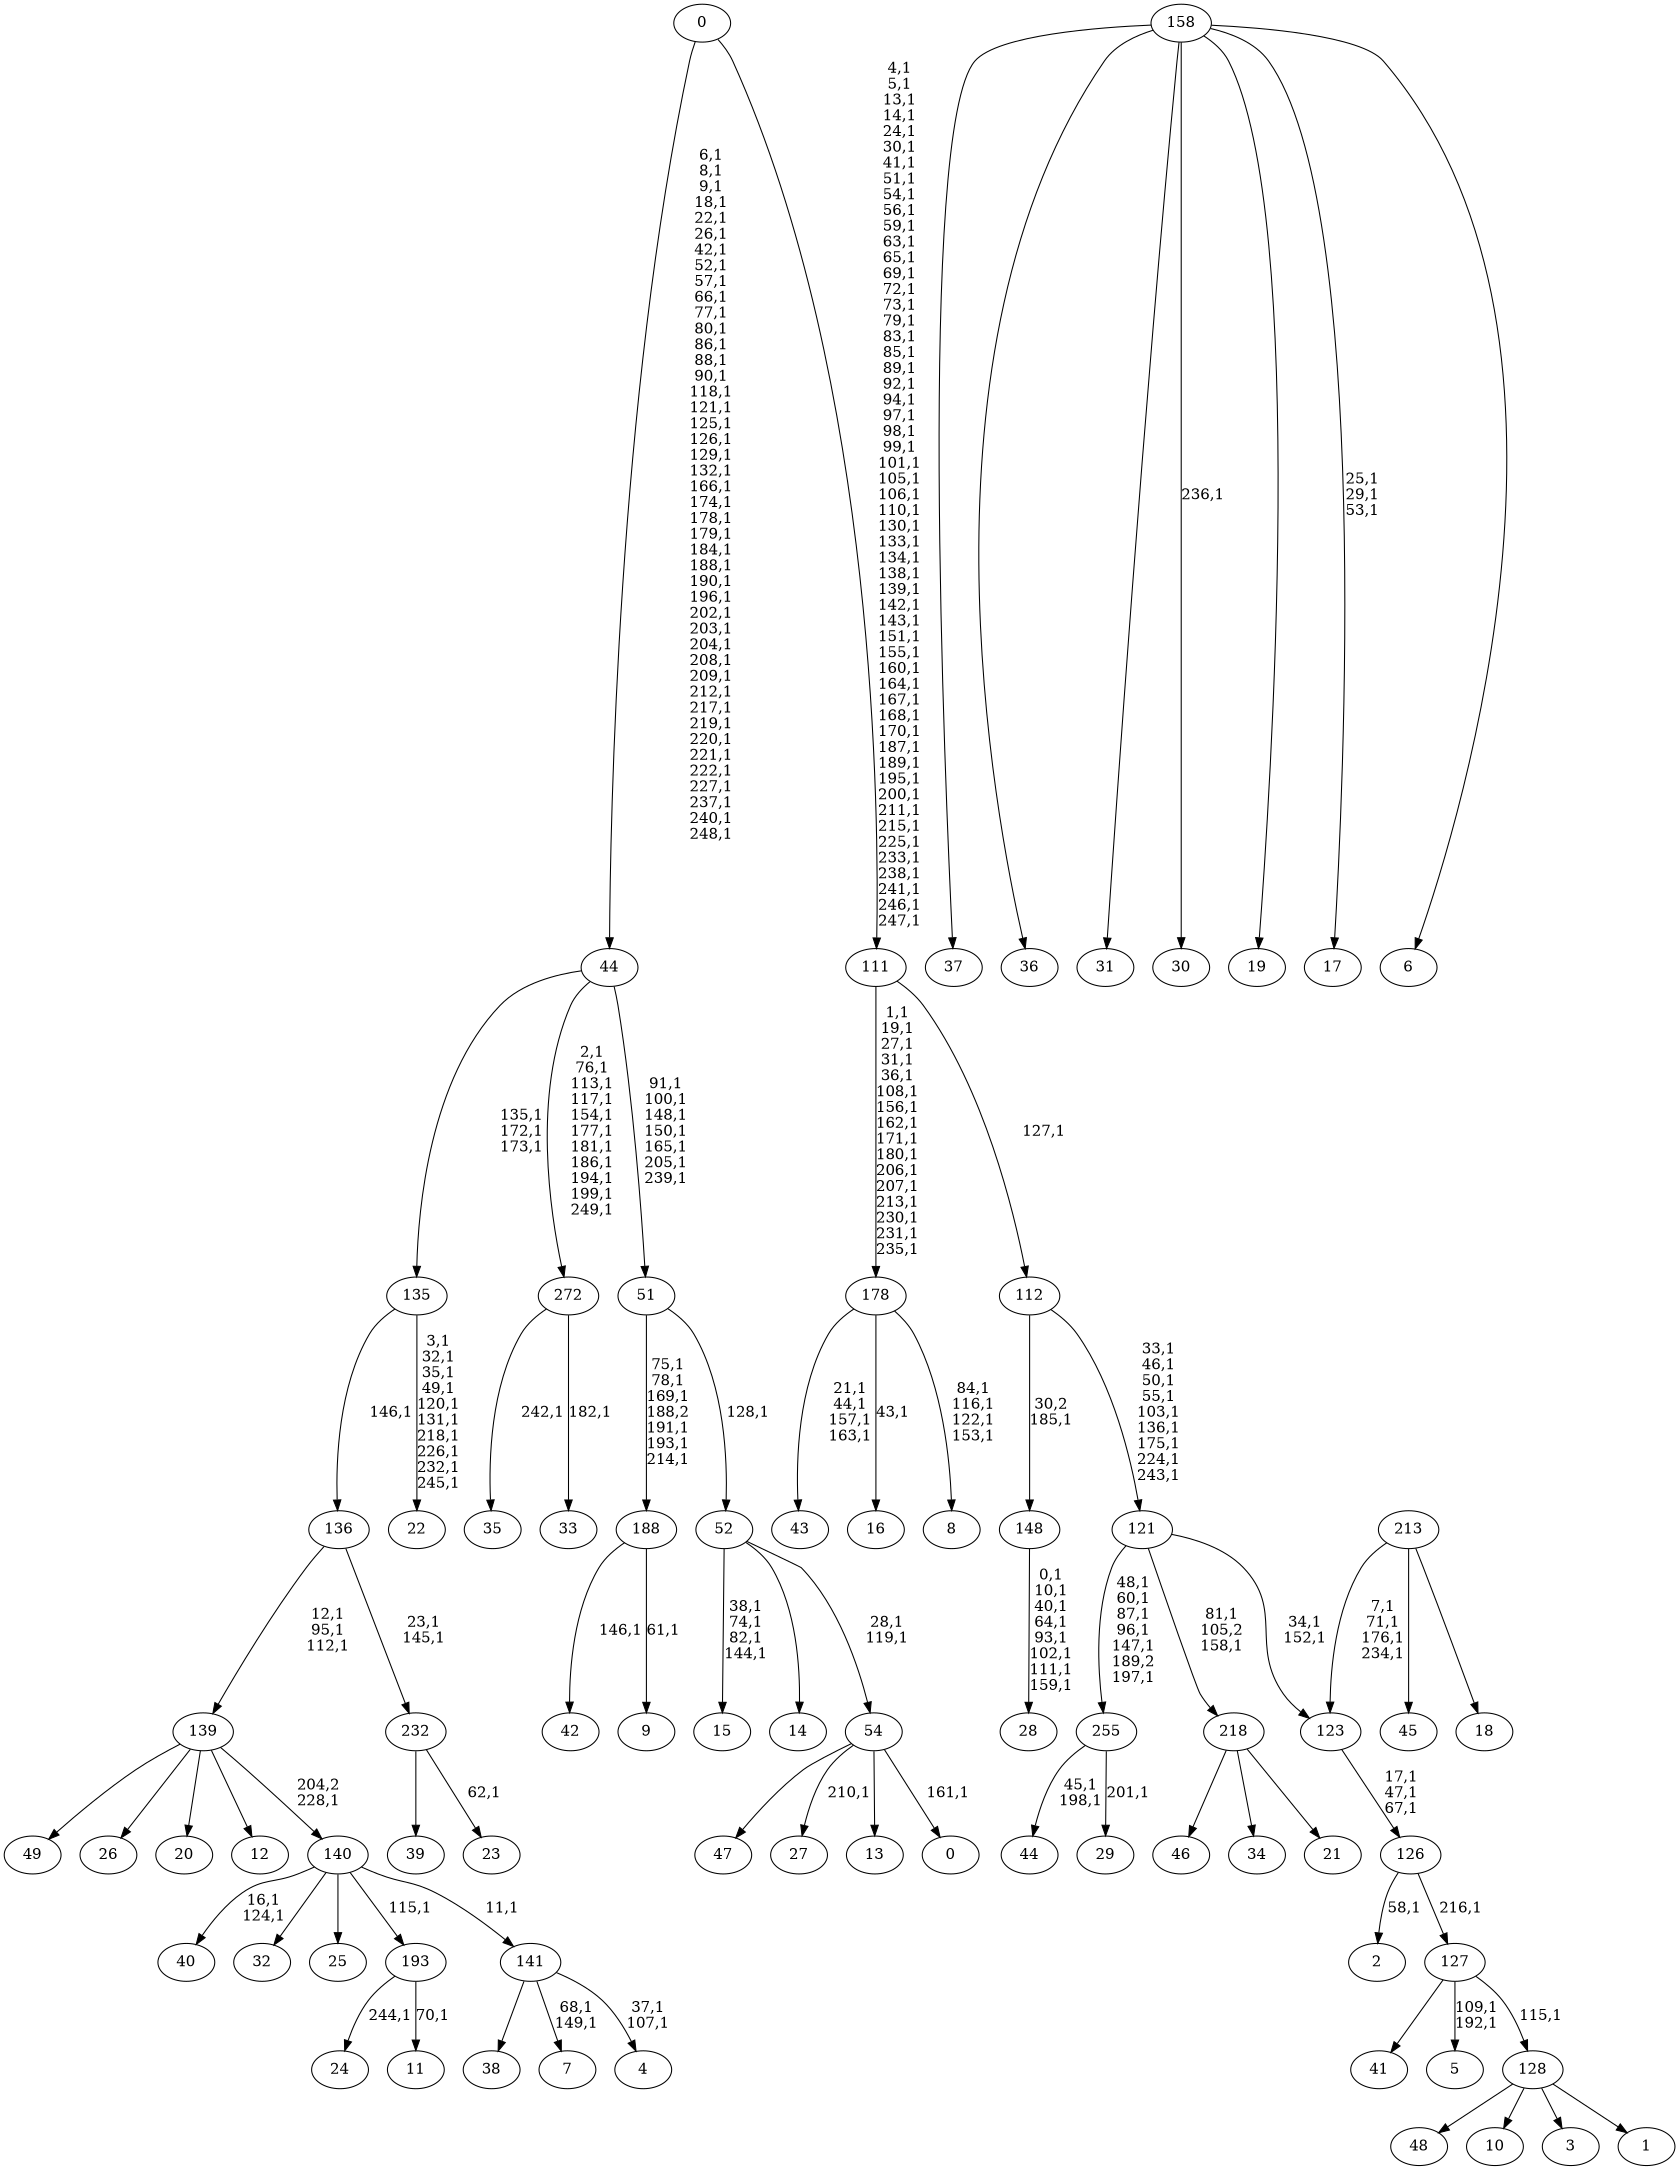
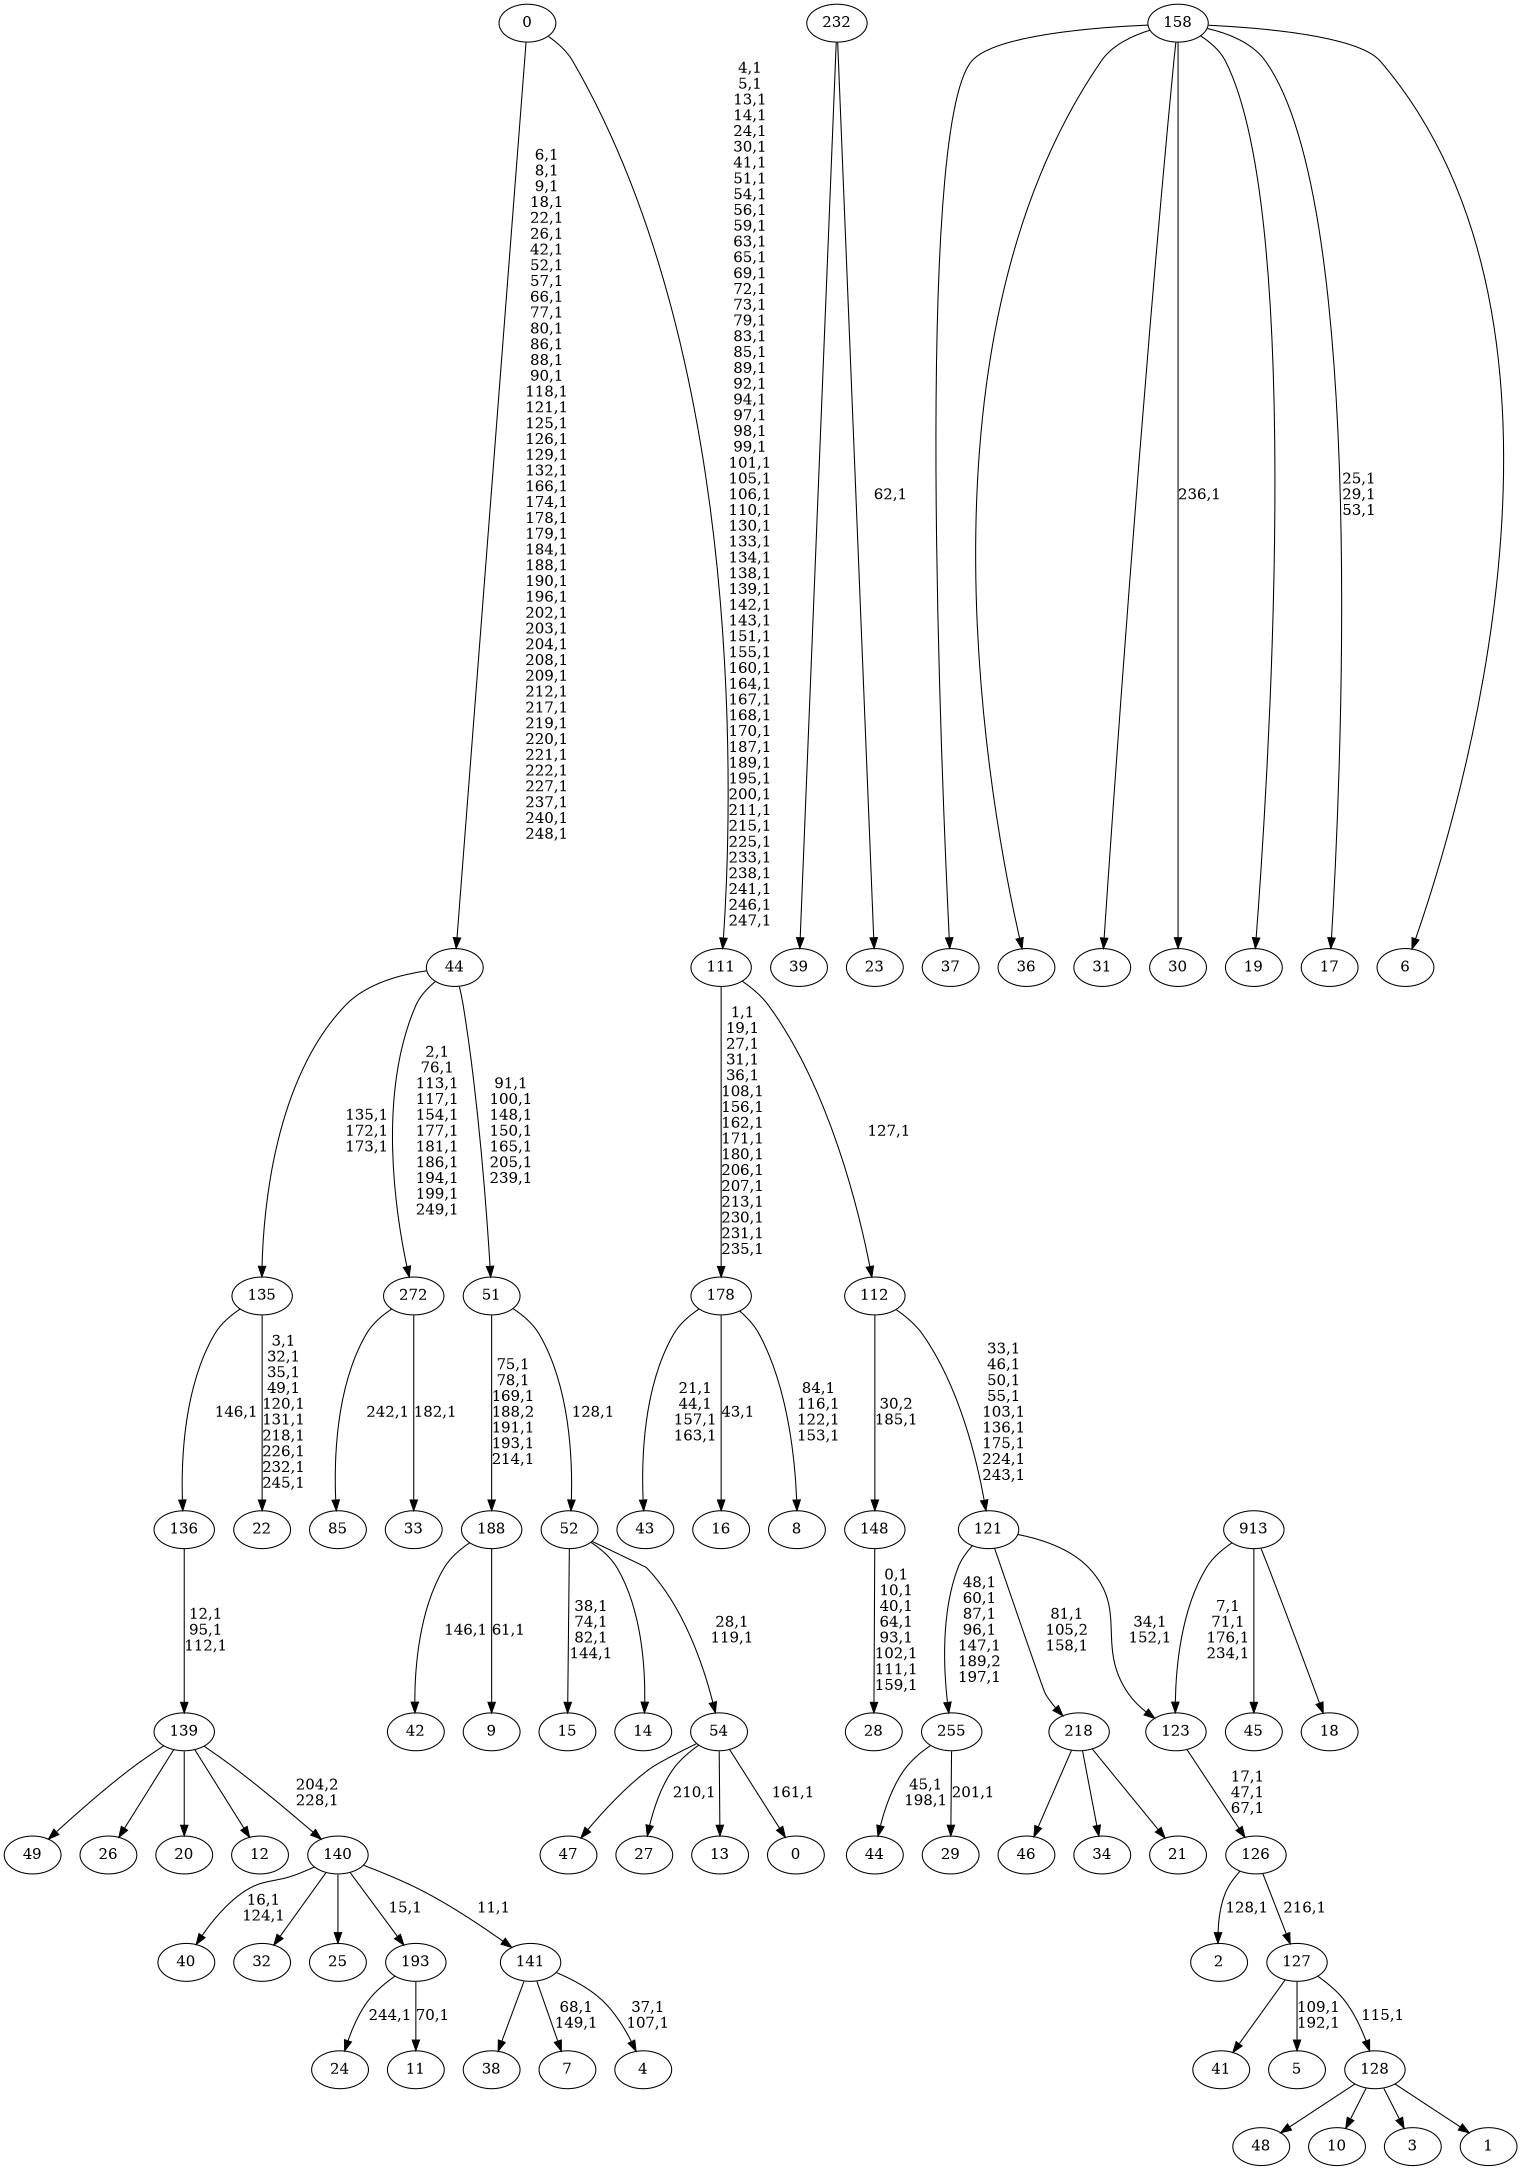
(493, 1530) -> (338, 1530)
(1409, 1530) -> (1254, 1530)
(376, 1626) -> none
(410, 1909) -> (405, 1909)
(1404, 1909) -> (1247, 1909)
